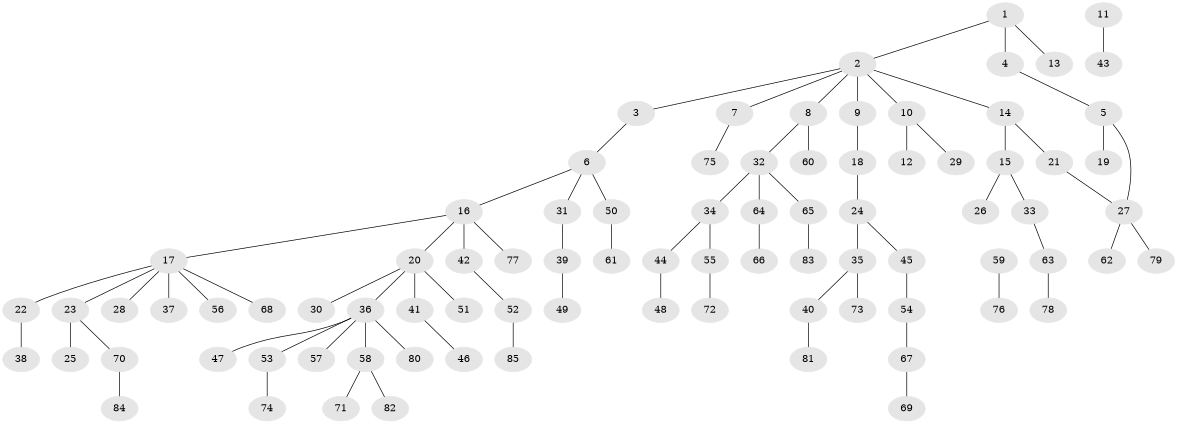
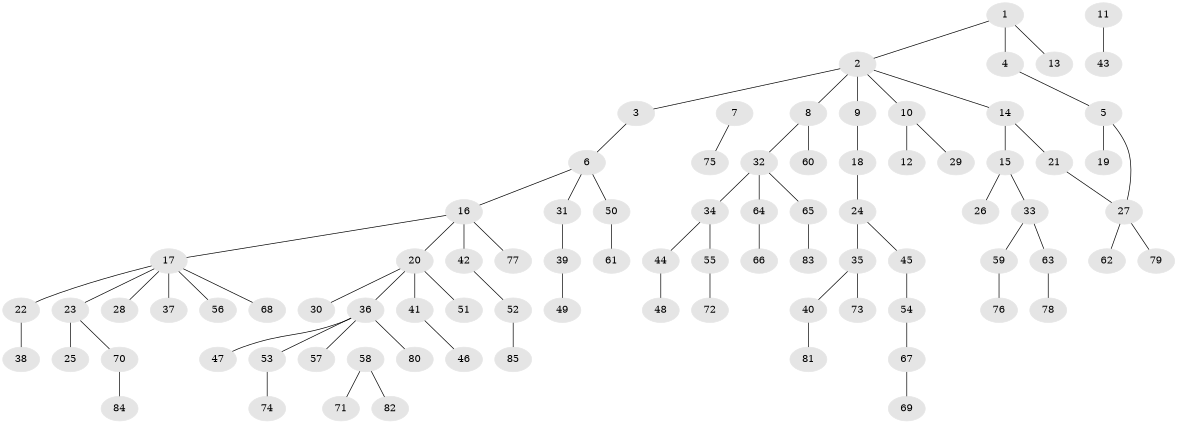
(796, 89) -> none
none -> (1014, 236)
(366, 335) -> none
